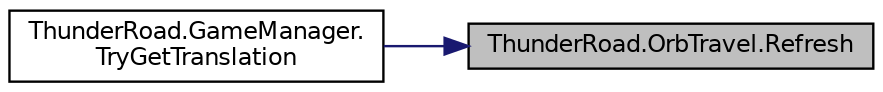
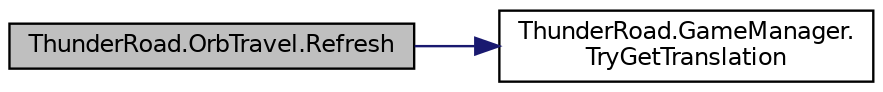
(414, 46) -> (445, 46)
